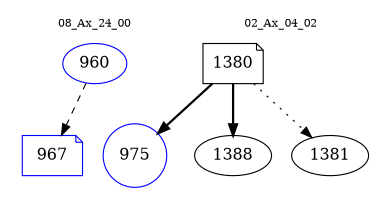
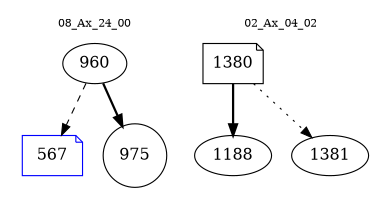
(95, 64) -> (95, 64)
(193, 101) -> (110, 100)
(52, 156) -> (52, 156)
(135, 156) -> (135, 156)
(233, 156) -> (233, 156)
